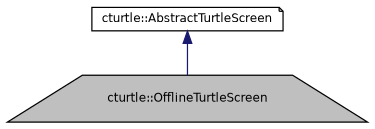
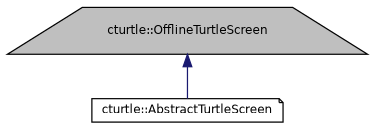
(187, 59) -> (187, 83)
